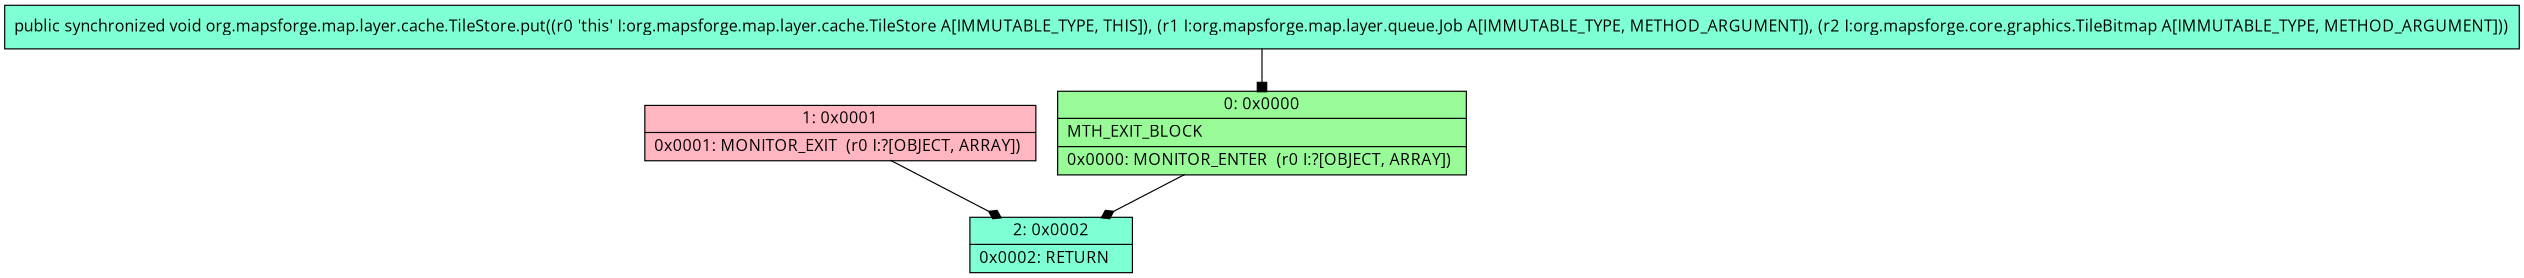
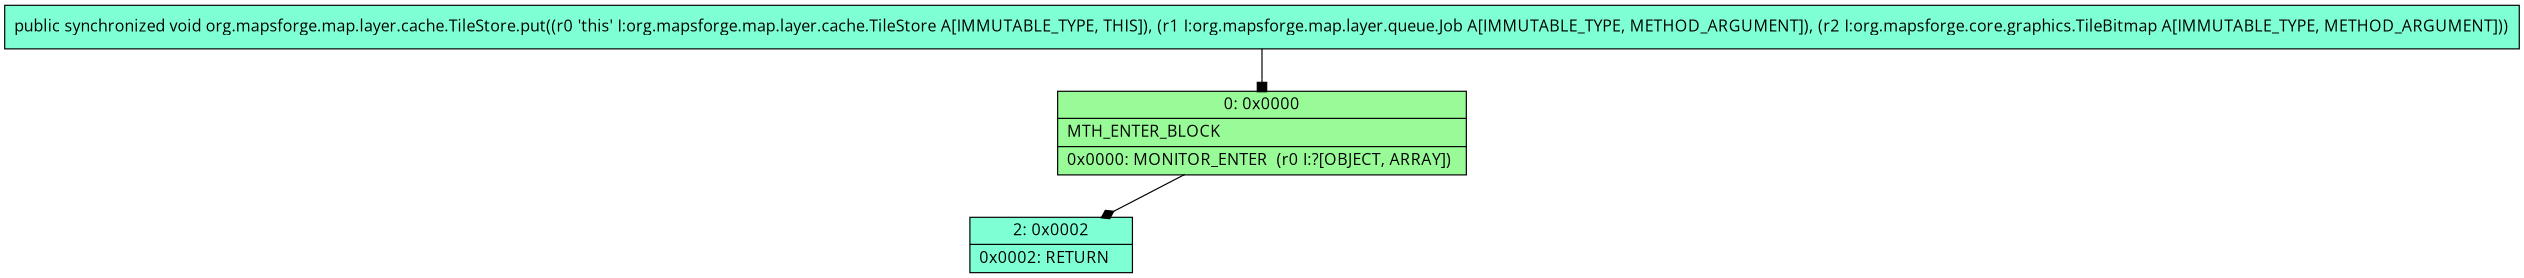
(1135, 132) -> (1144, 132)
(840, 133) -> none
